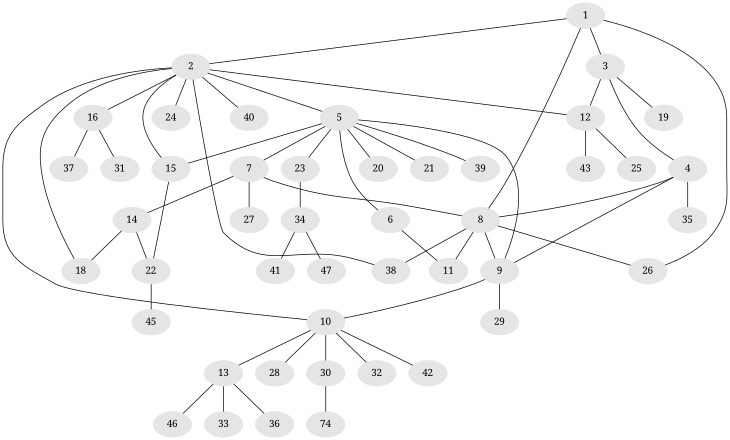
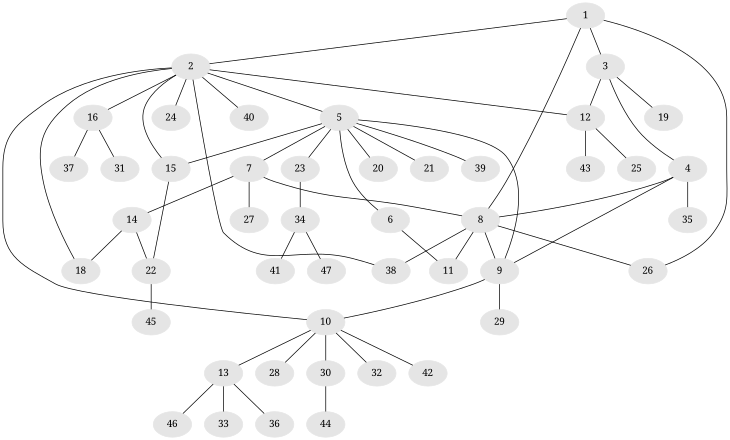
(326, 424) -> (326, 424)
